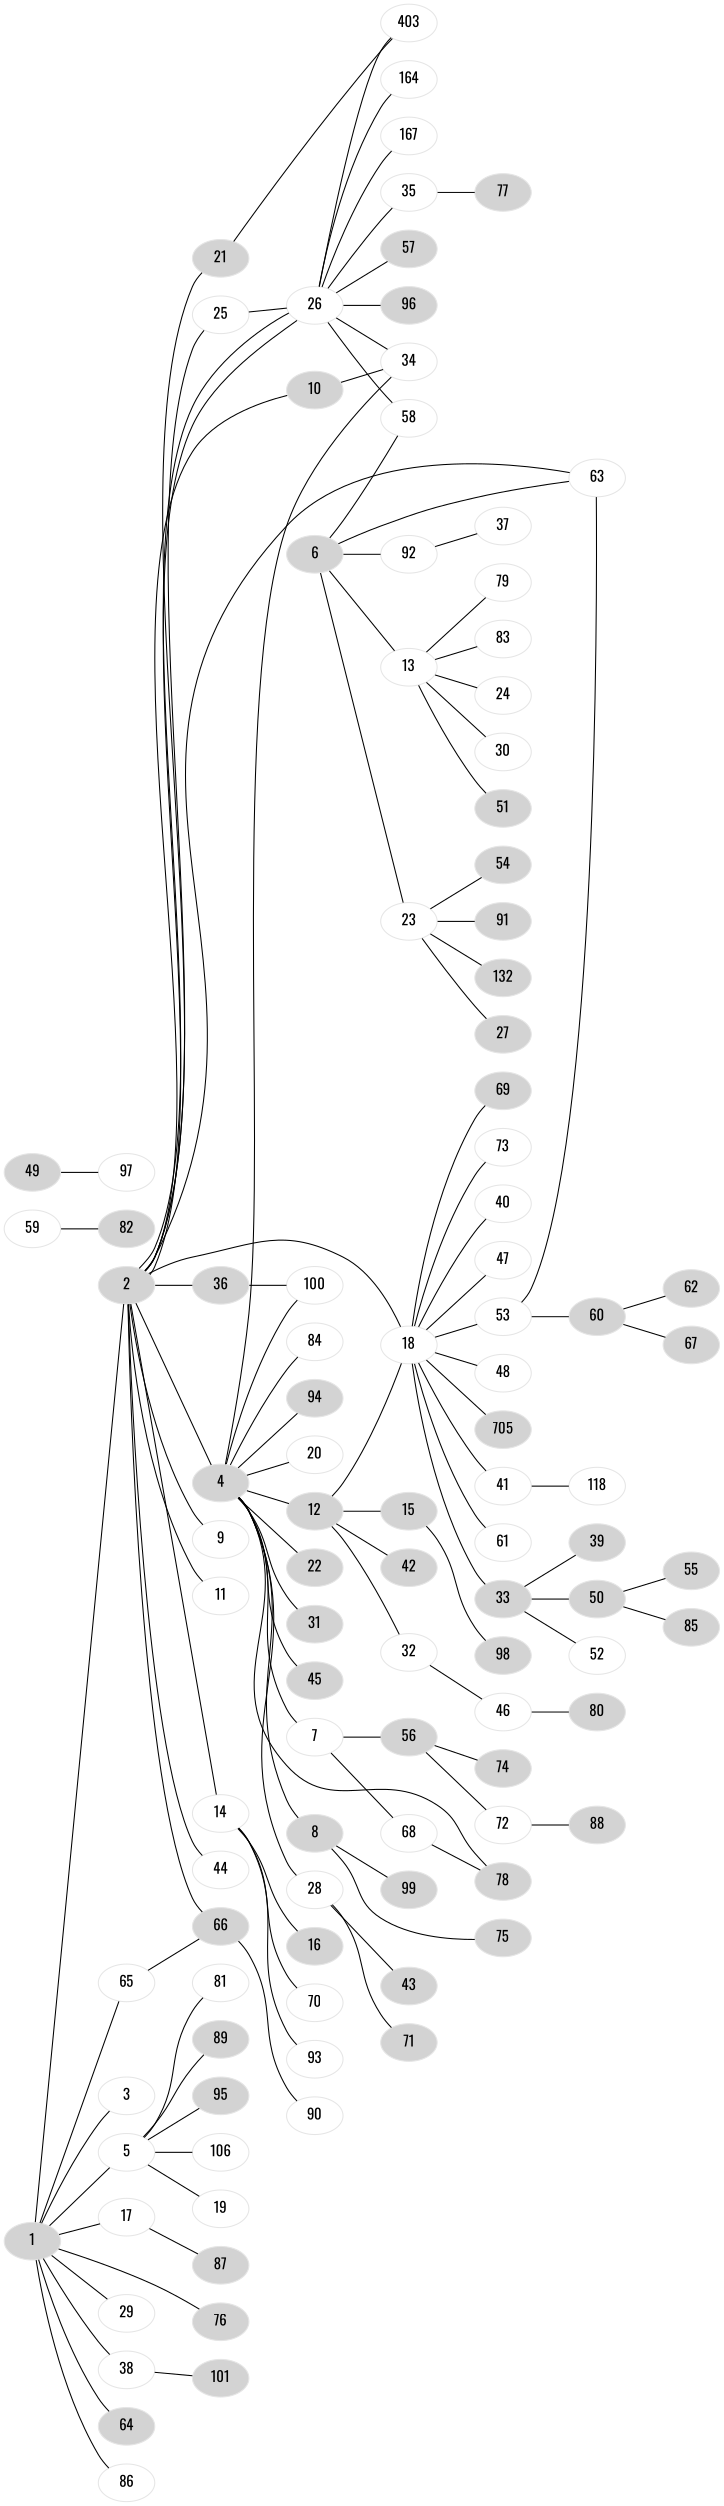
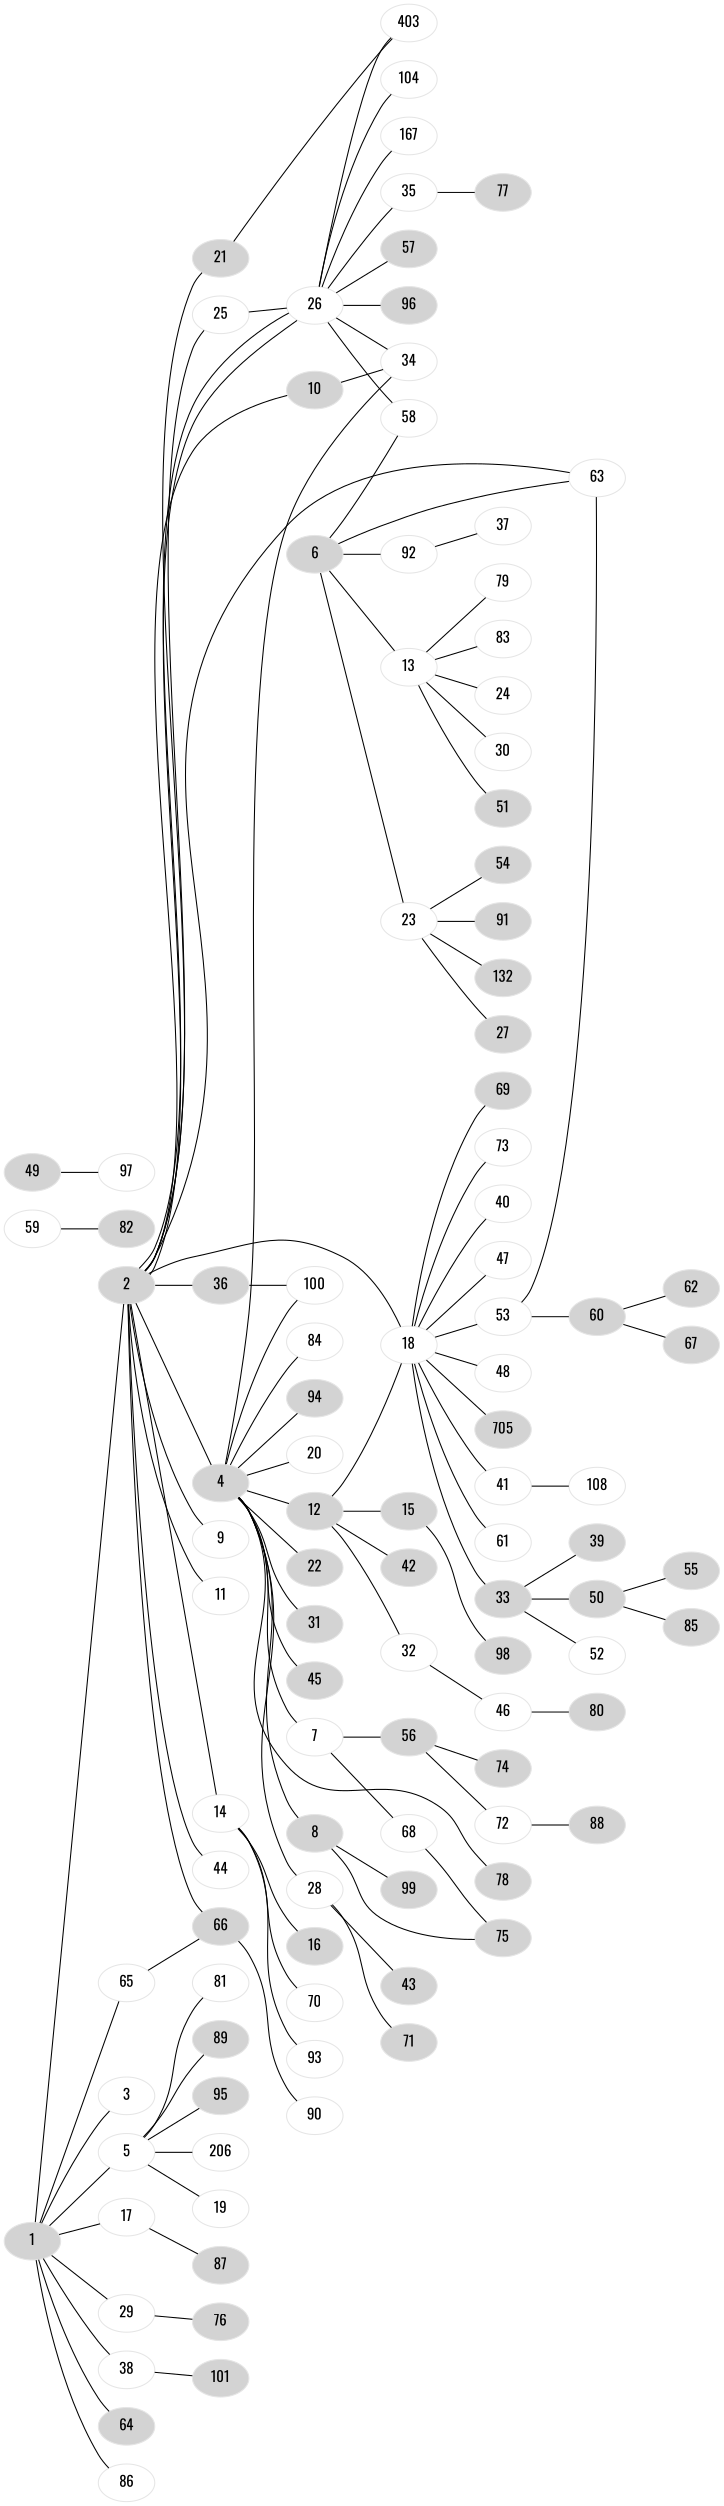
(409, 79) -> (409, 79)
(597, 1486) -> (597, 1486)
(456, 1857) -> (456, 1886)
(221, 2152) -> (221, 2152)
(131, 2275) -> (174, 2318)
